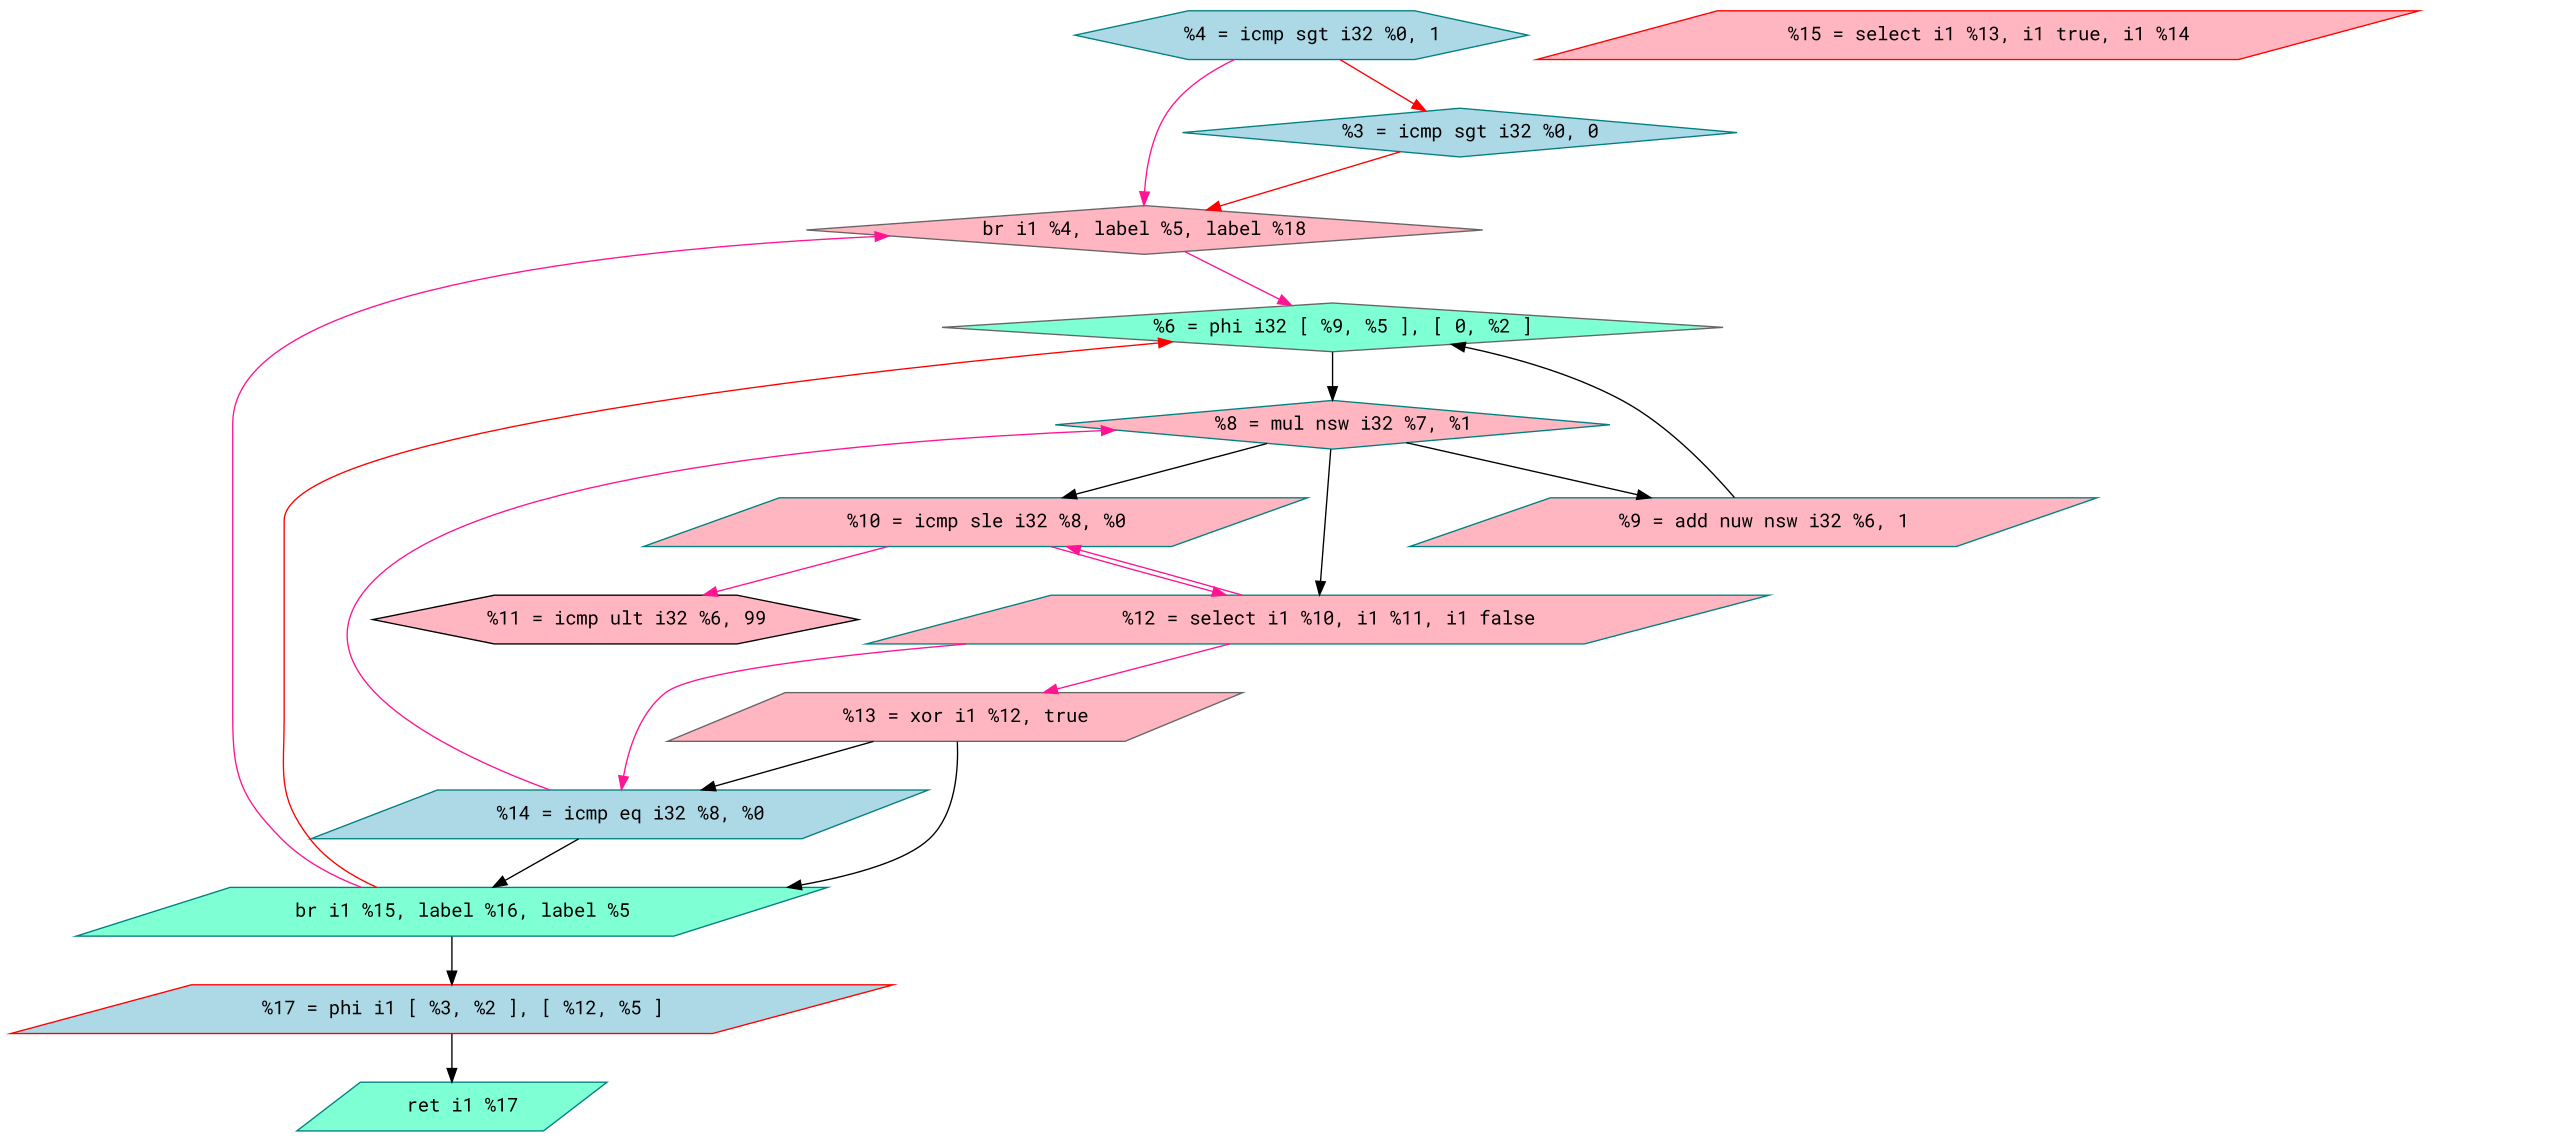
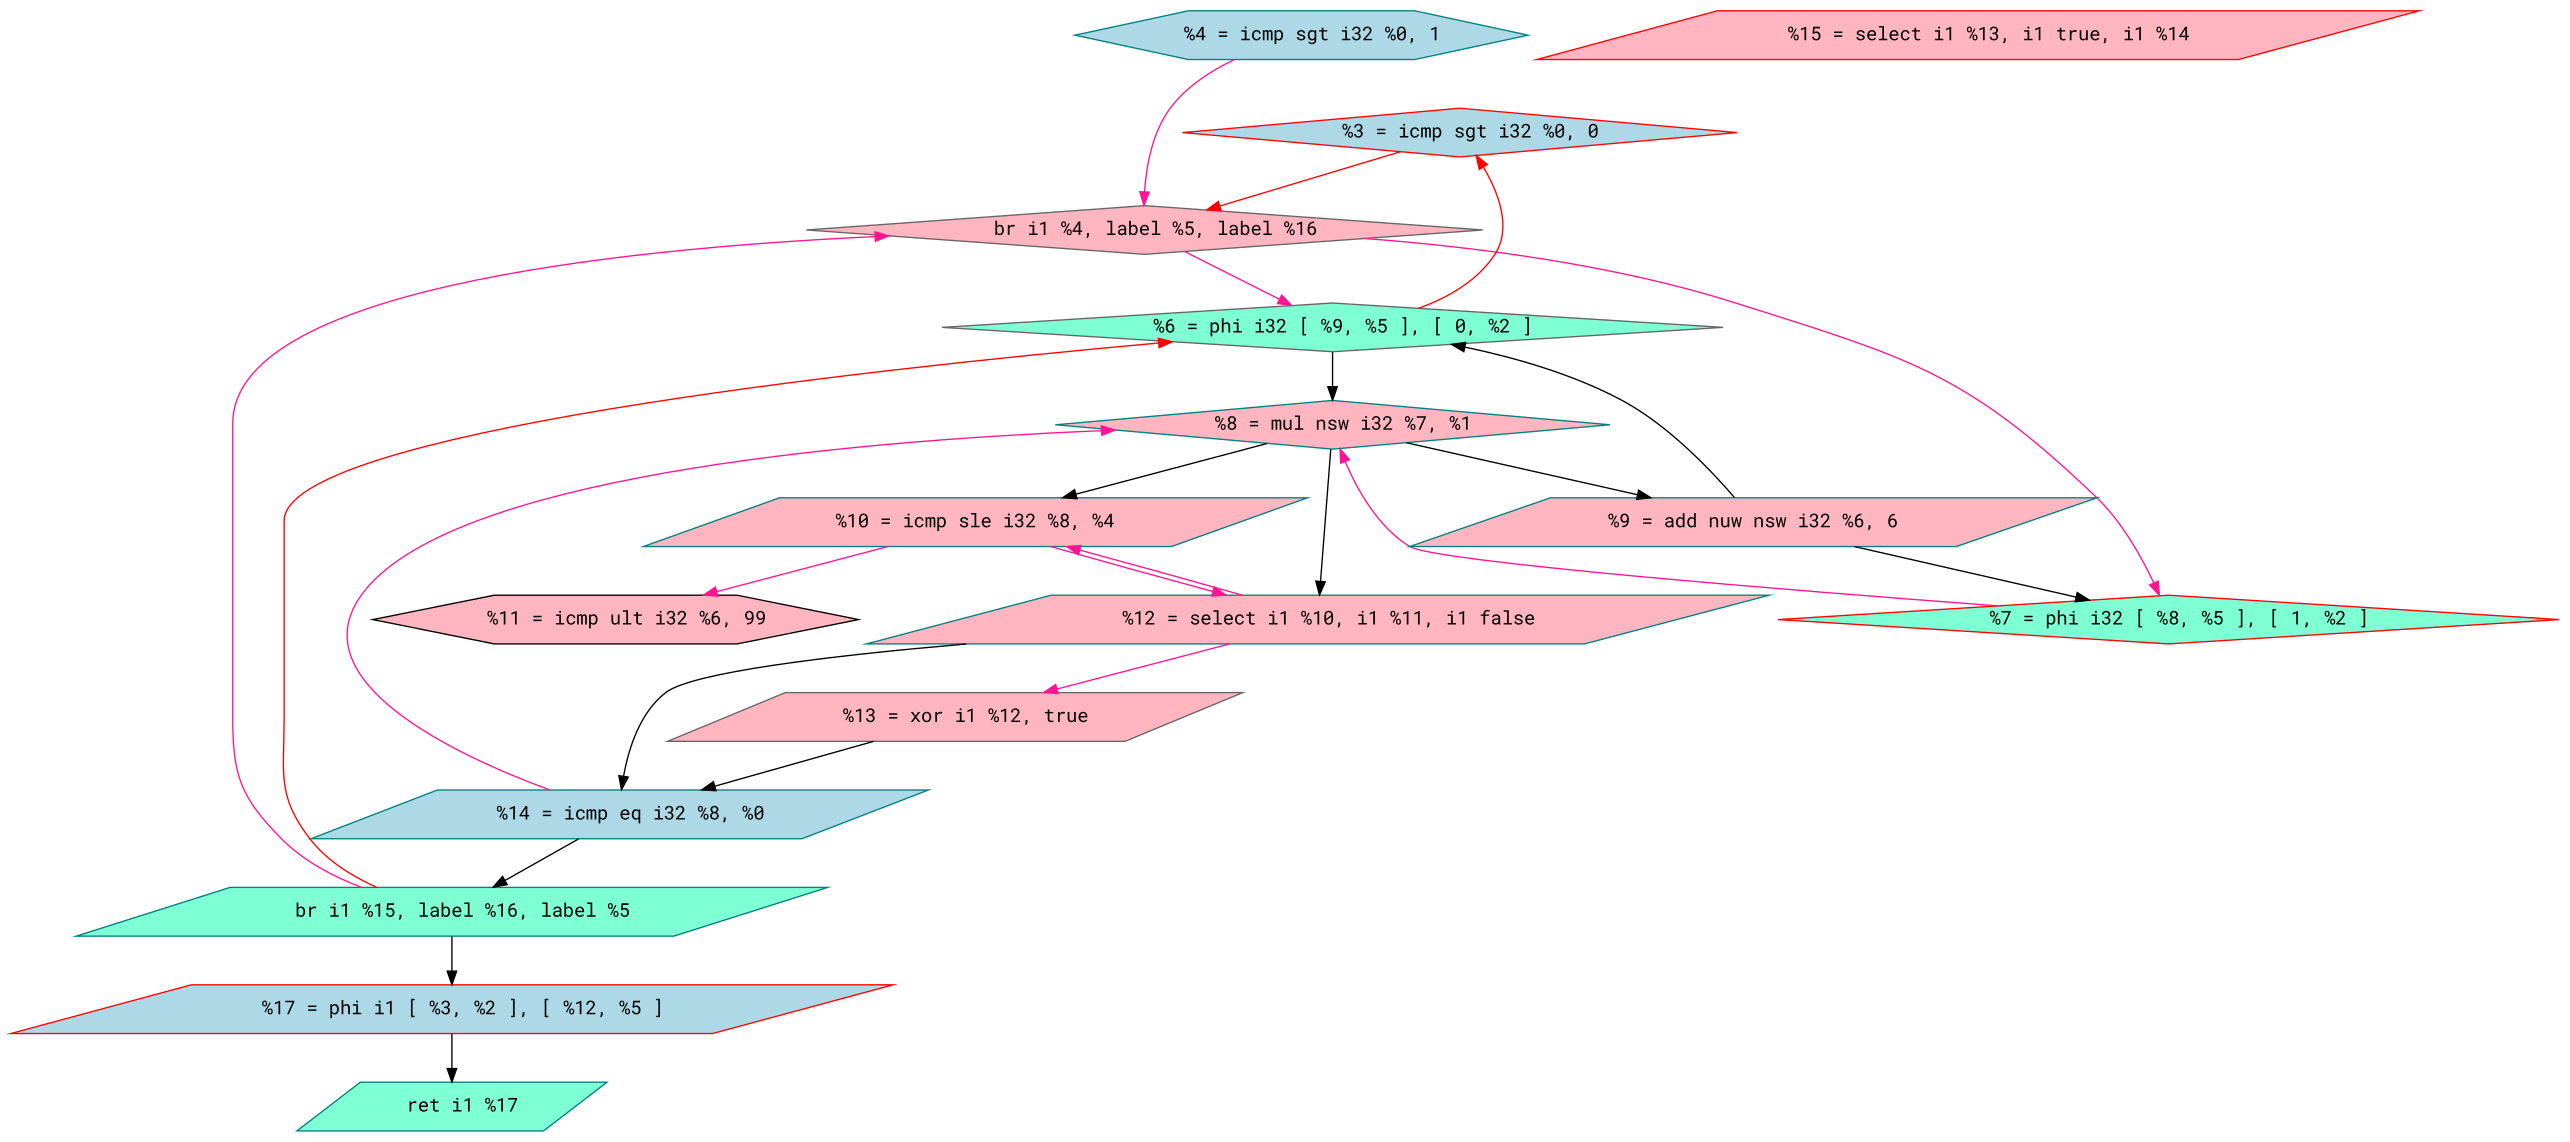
(1377, 82) -> (1489, 263)
(1460, 133) -> (1460, 133)
(1145, 230) -> (1145, 230)
(975, 522) -> (975, 522)
(1753, 522) -> (1753, 522)
none -> (2169, 620)
(767, 666) -> (767, 666)
(916, 849) -> none
